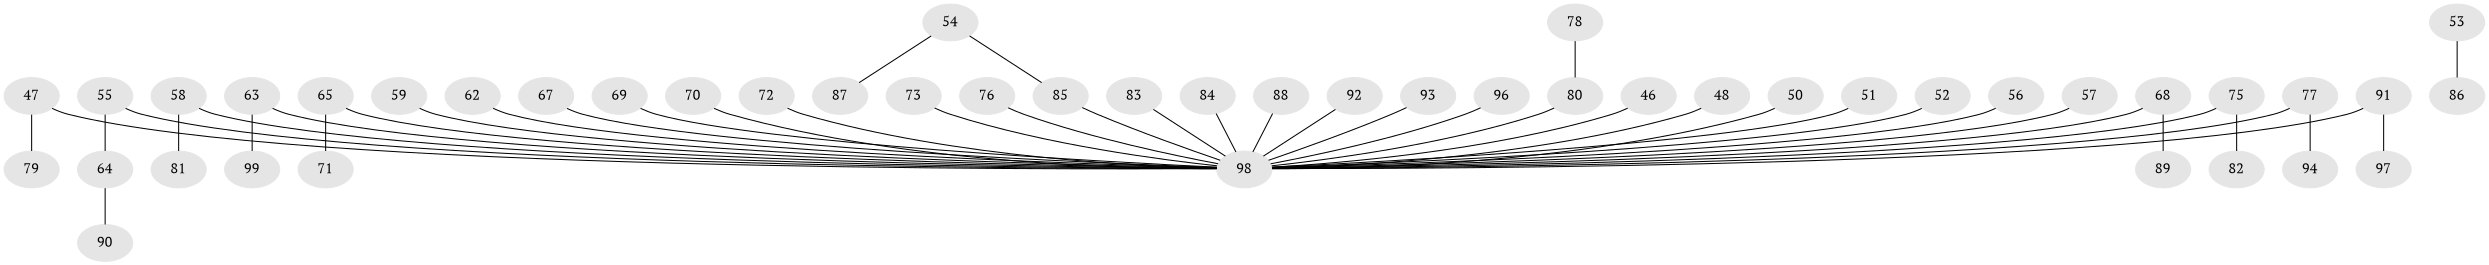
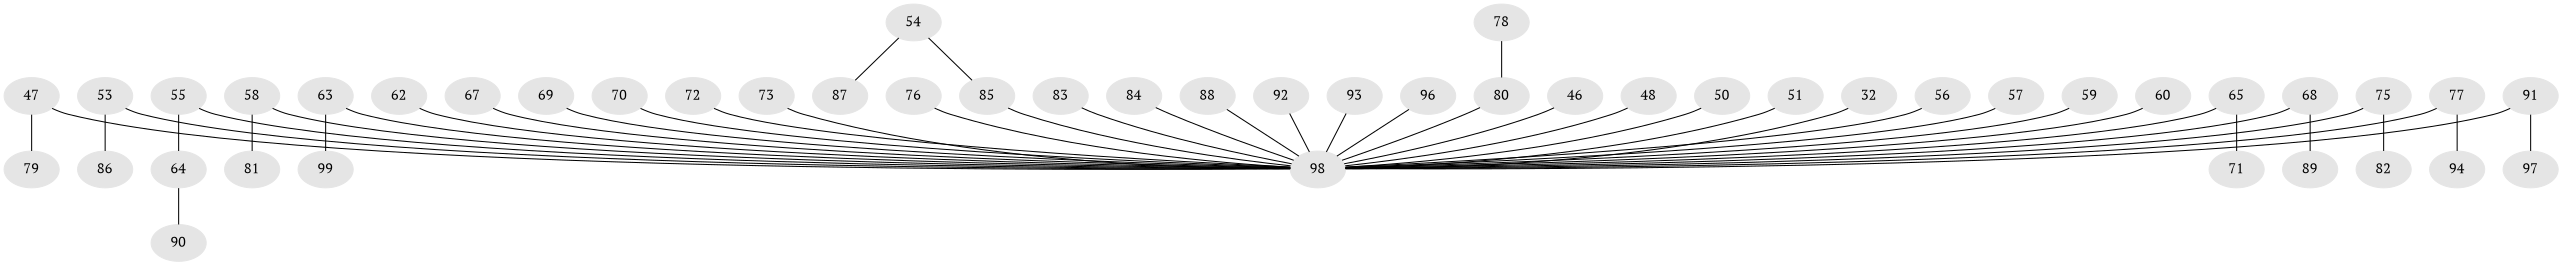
(1943, 96) -> (1869, 96)
none -> (2163, 96)
none -> (706, 162)
